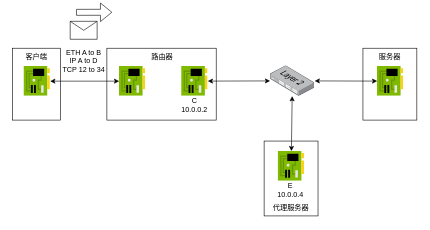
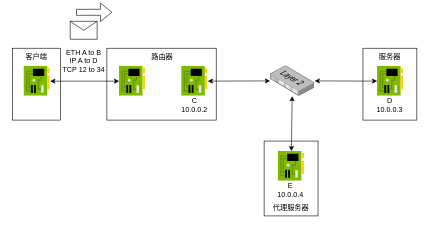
none -> (390, 105)
